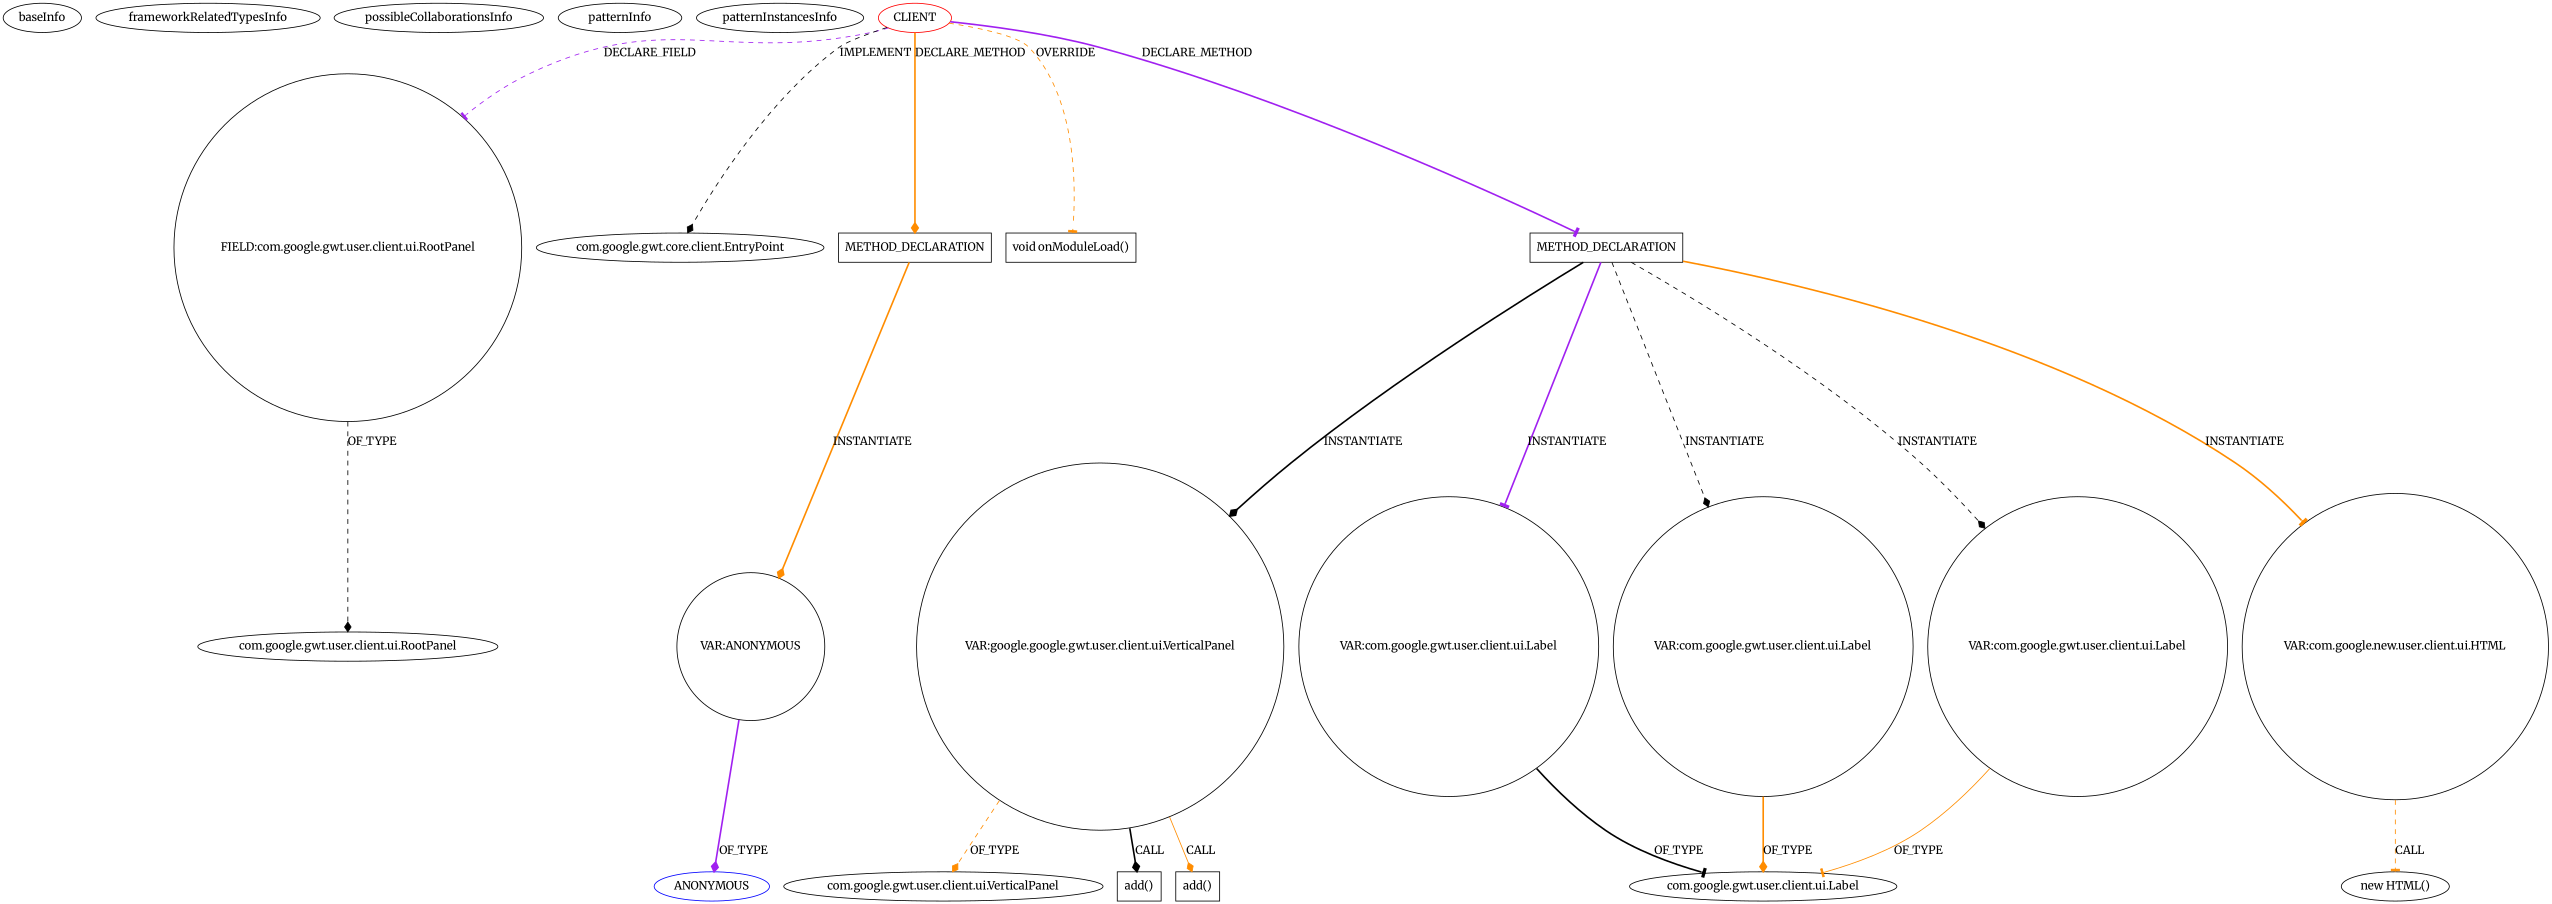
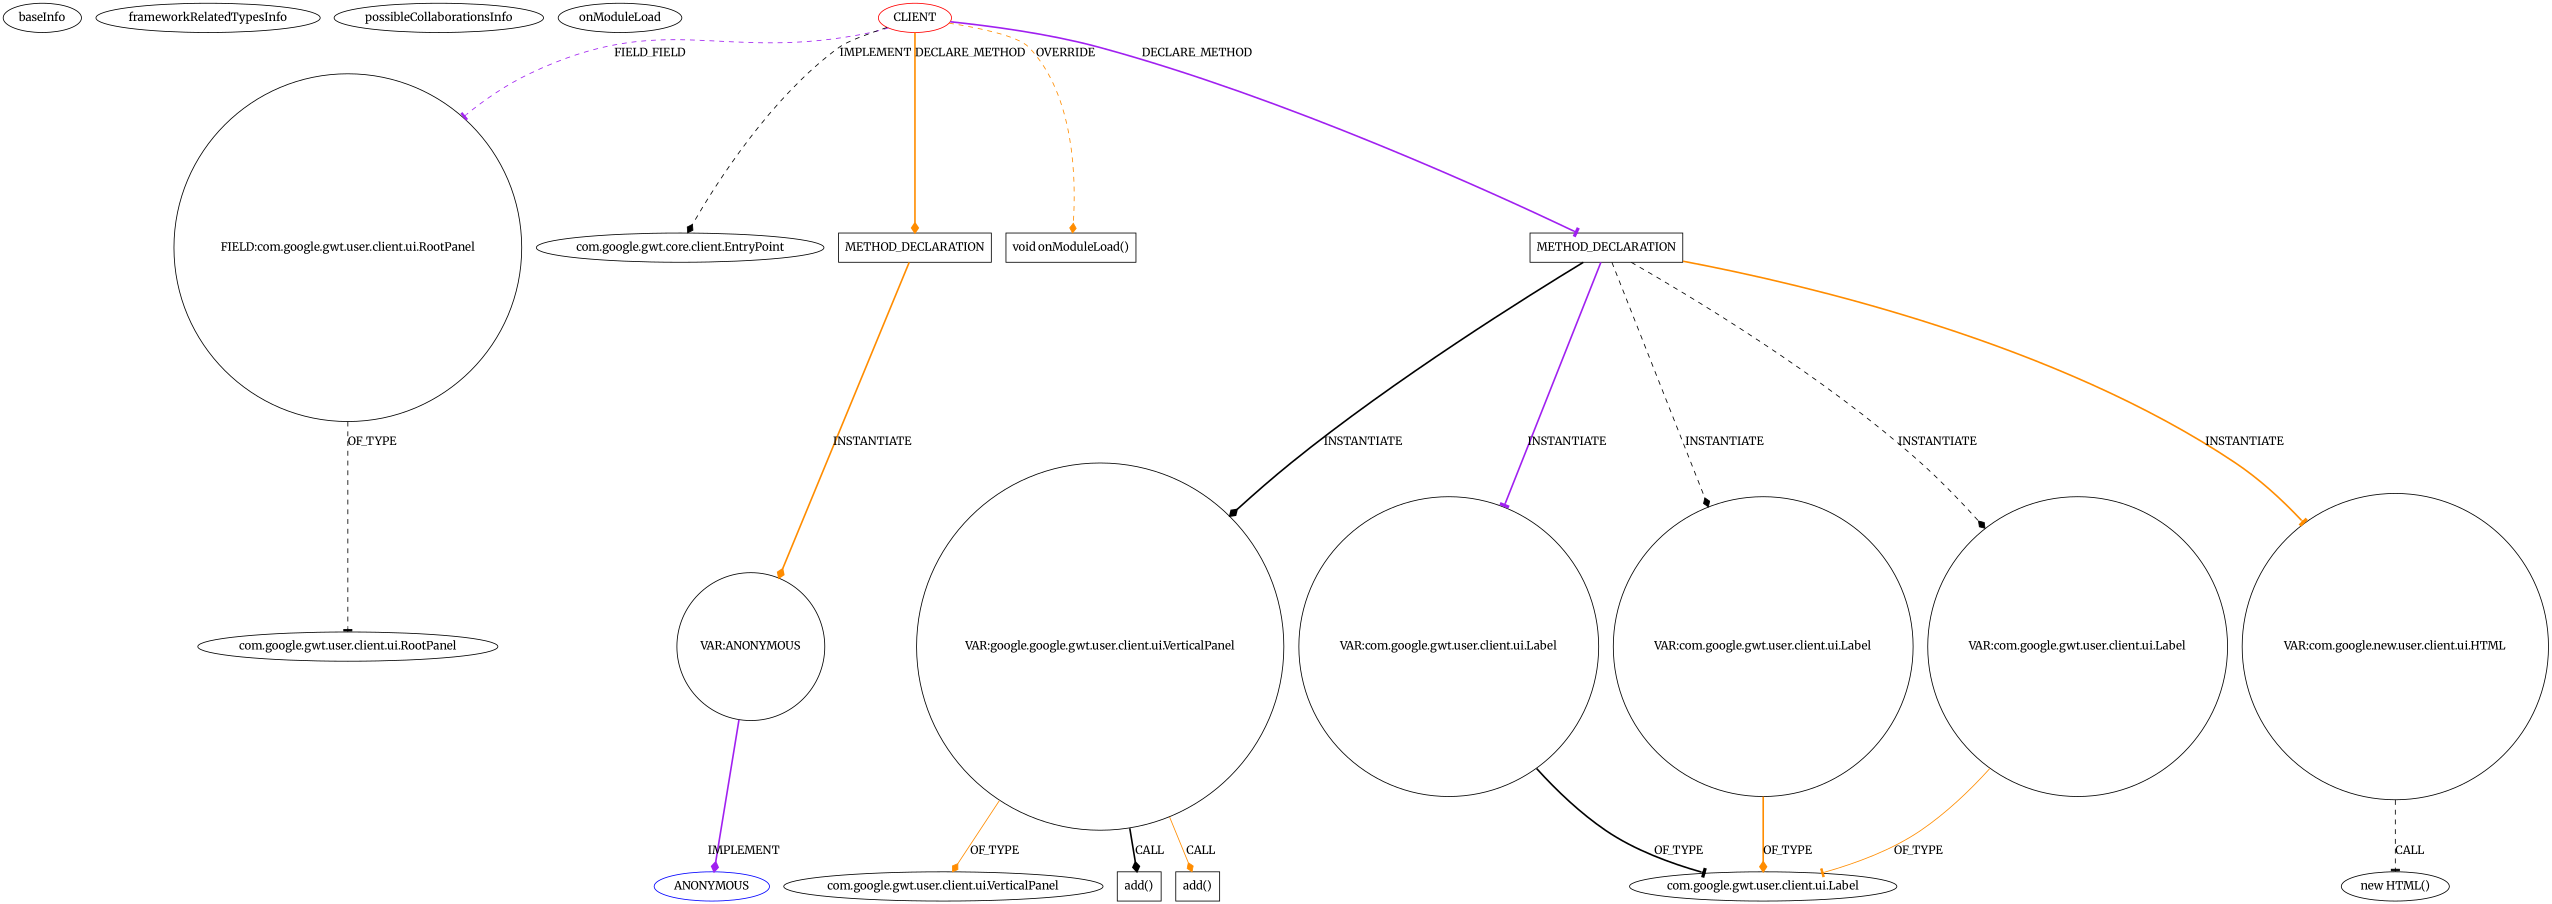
(620, 18) -> (620, 18)
(780, 18) -> none
(650, 53) -> (650, 53)
(1056, 90) -> (1056, 90)
(348, 525) -> (348, 525)
(979, 832) -> (979, 832)
(2395, 834) -> (2395, 834)
(744, 851) -> (744, 851)
